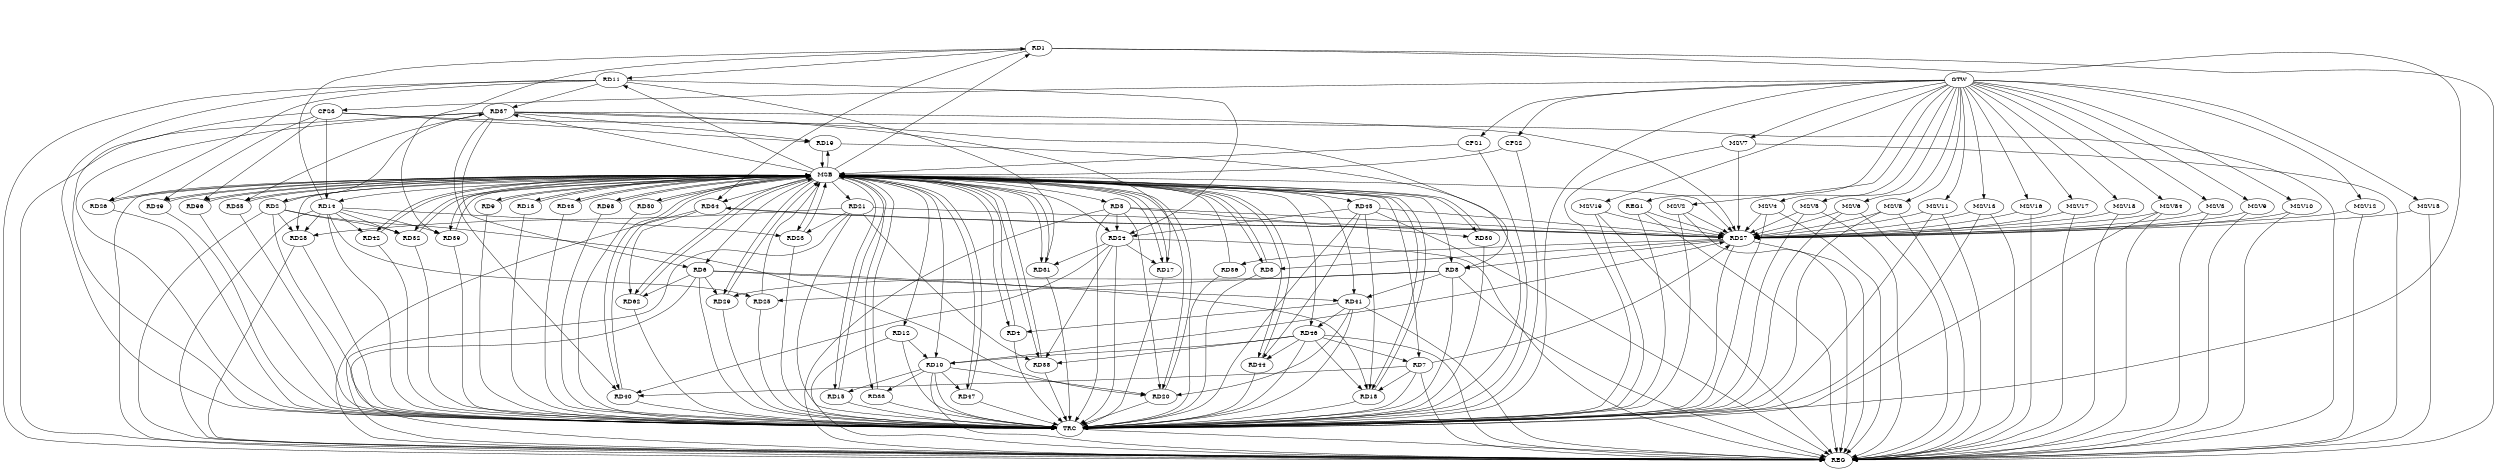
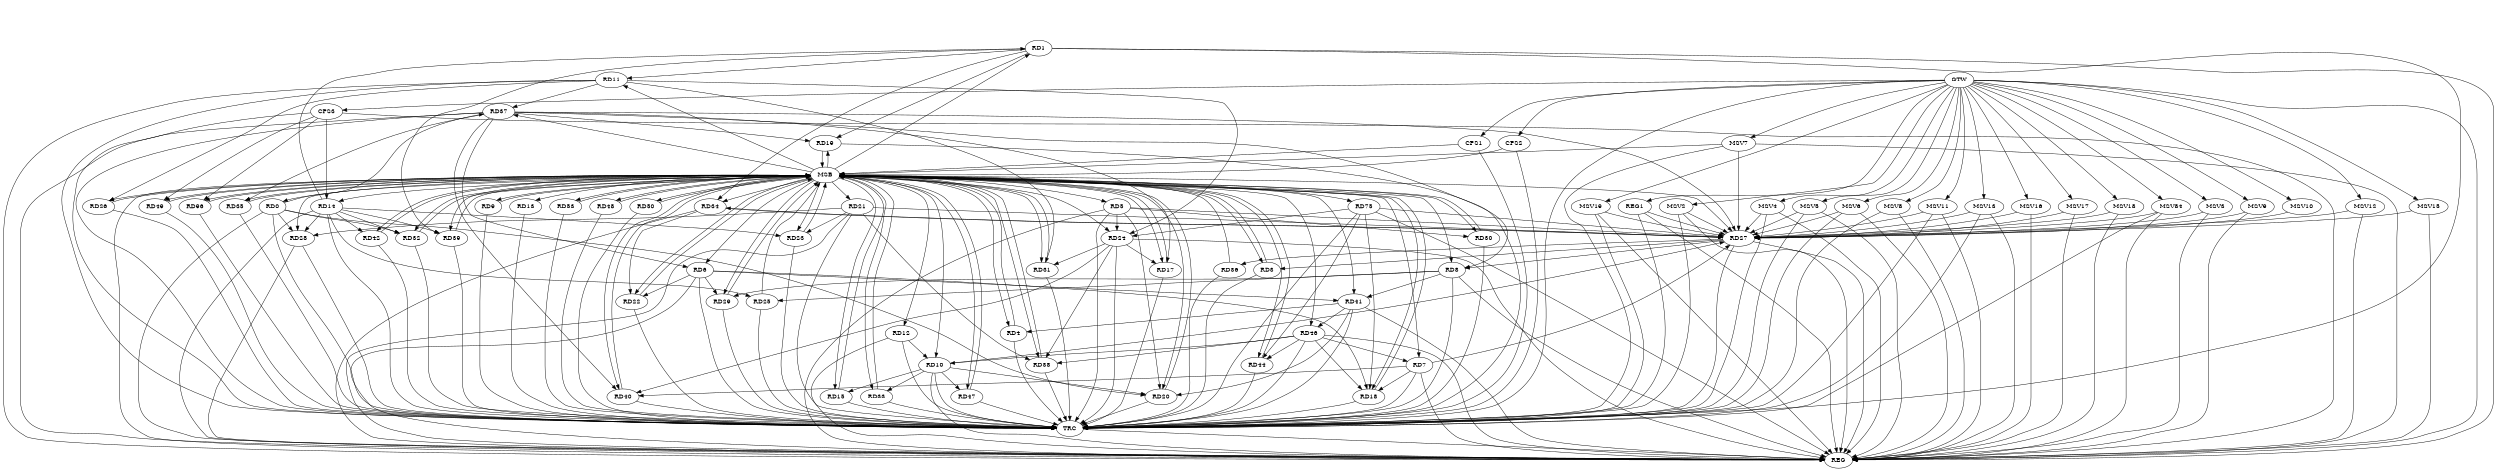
(551, 126) -> (930, 97)
(672, 181) -> (1283, 160)
(273, 207) -> (273, 207)
(566, 207) -> (566, 207)
(606, 207) -> (606, 207)
(1364, 207) -> (1364, 207)
(1820, 226) -> none
(632, 302) -> (632, 302)
(2162, 439) -> (2477, 333)
